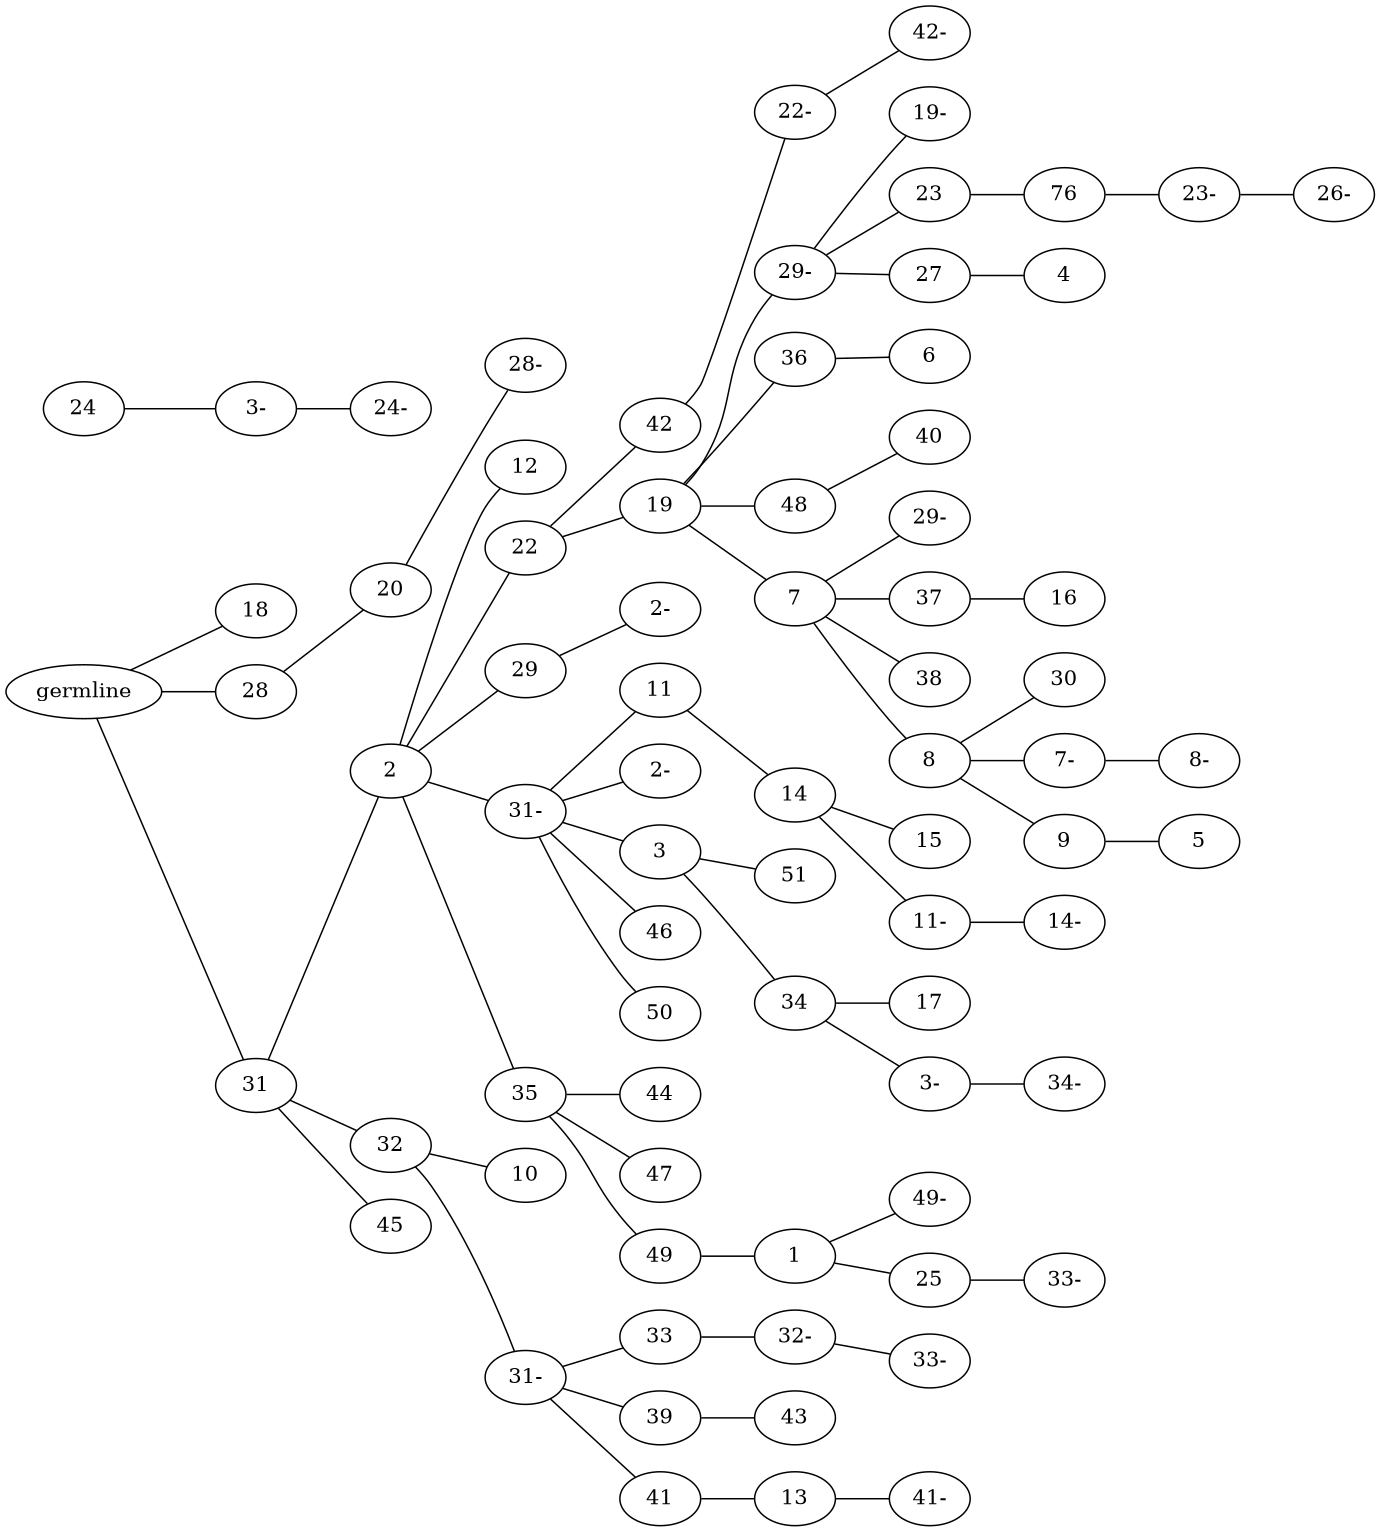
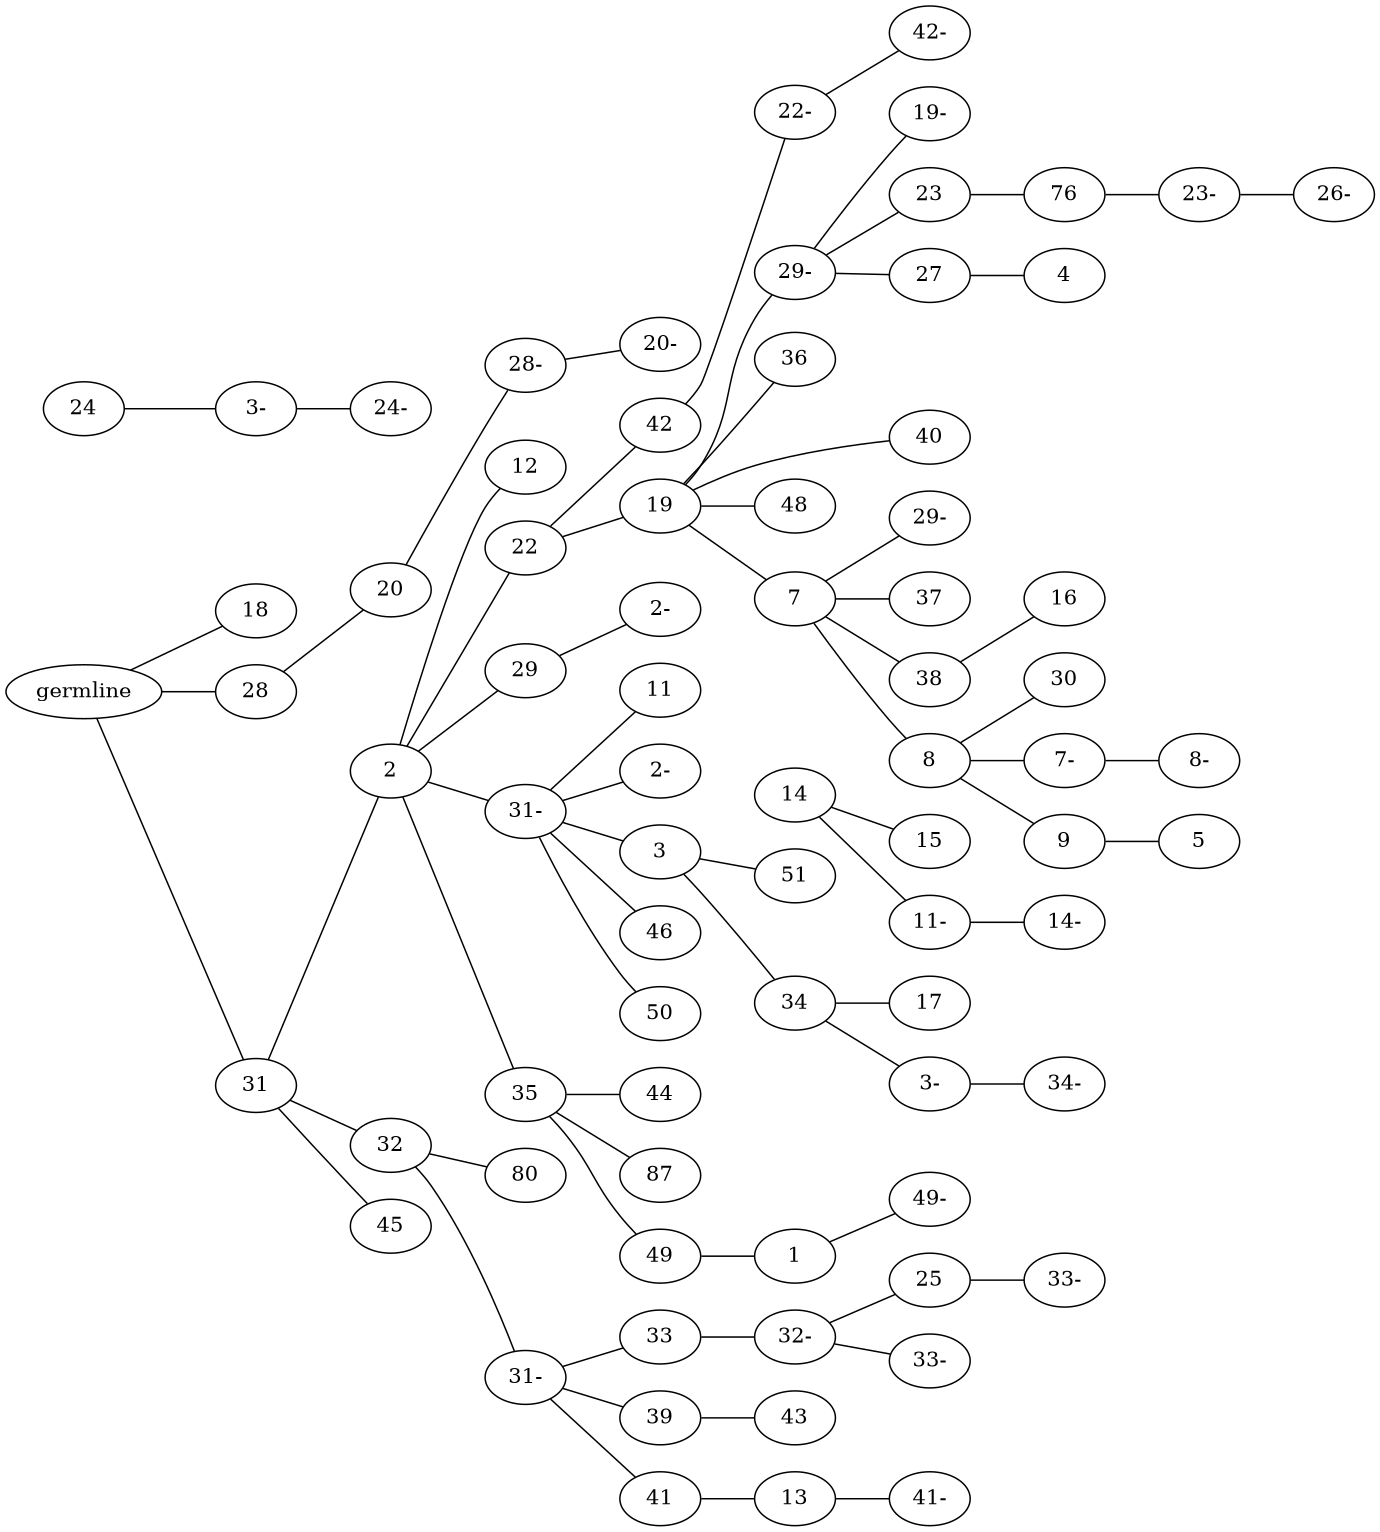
none -> (660, 344)
(930, 356) -> none
(863, 472) -> (789, 457)
(997, 599) -> (997, 639)
(727, 742) -> none
(526, 1175) -> (526, 1175)
(660, 1175) -> (660, 1175)
(862, 1268) -> (862, 1309)
